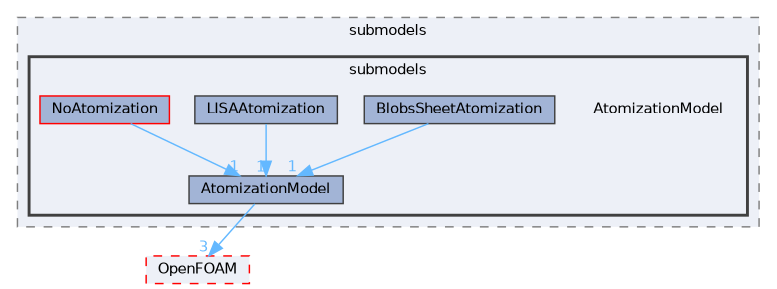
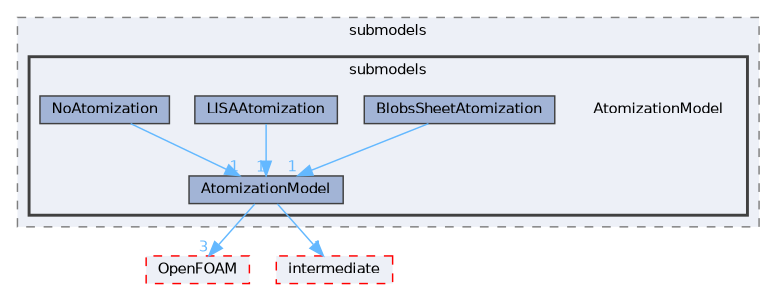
(105, 110) -> (105, 110)
none -> (334, 270)
